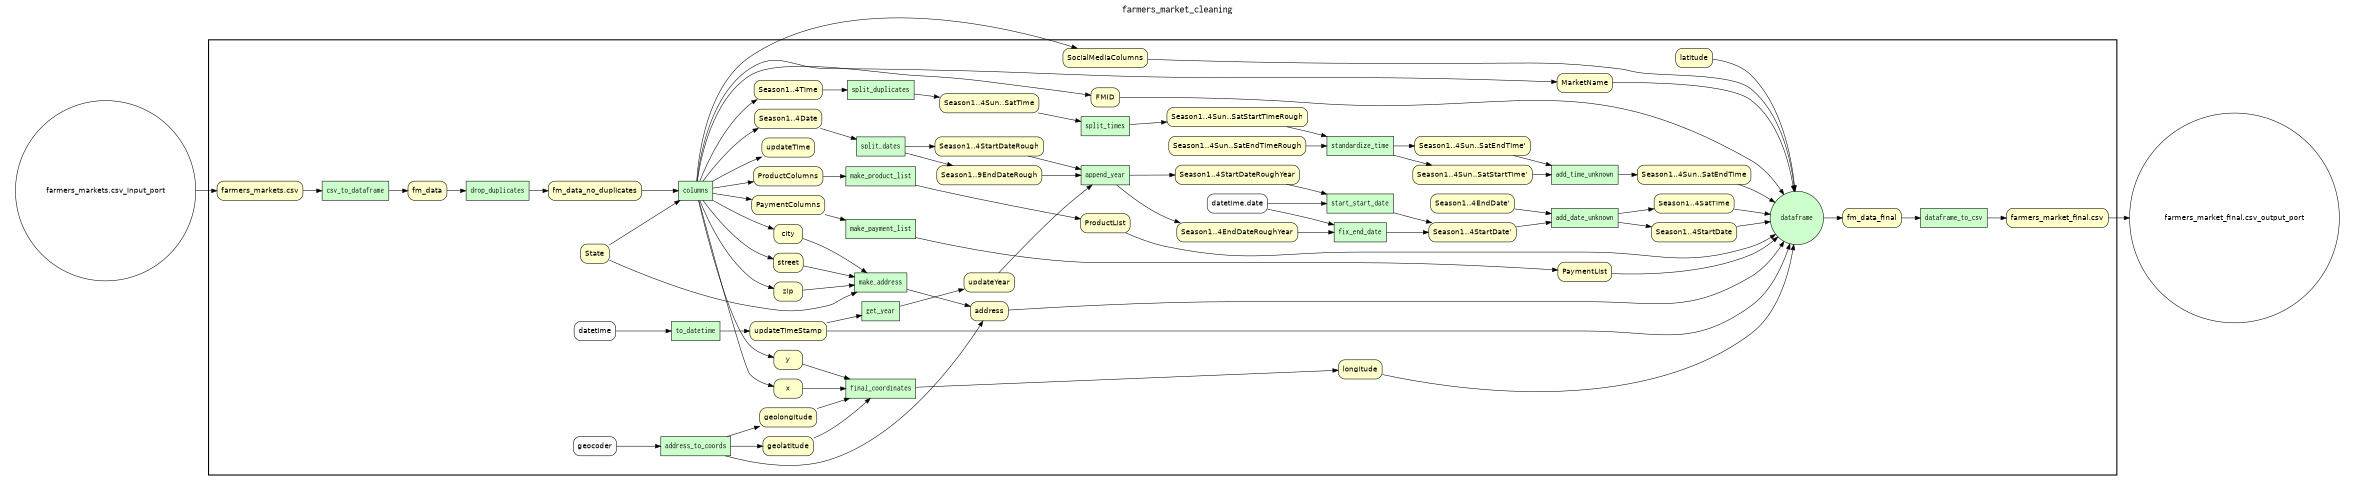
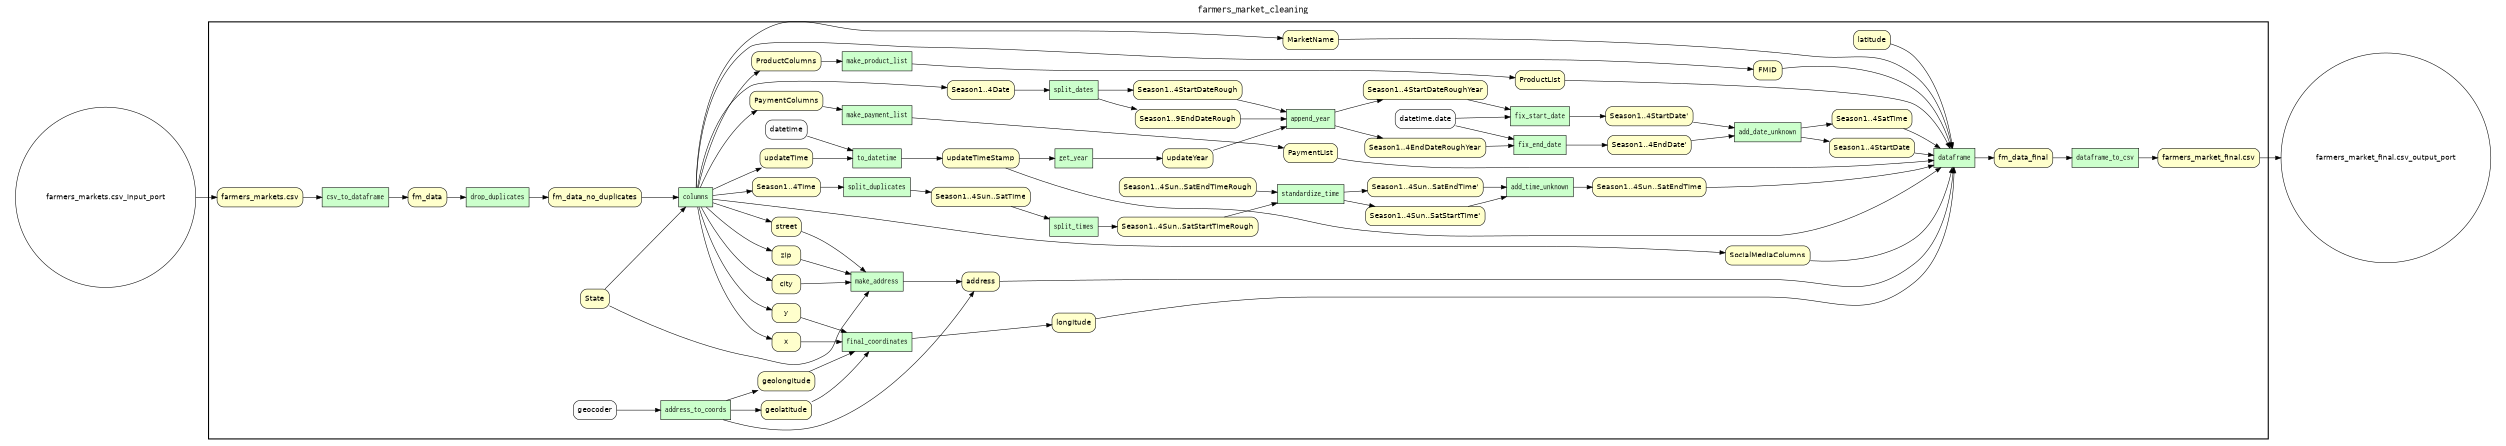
none -> (830, 158)
(1360, 204) -> (1540, 116)
(1797, 218) -> (1954, 158)
(1405, 232) -> (1584, 145)
